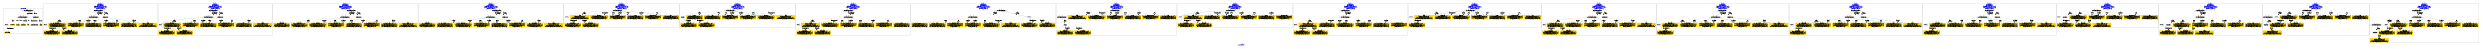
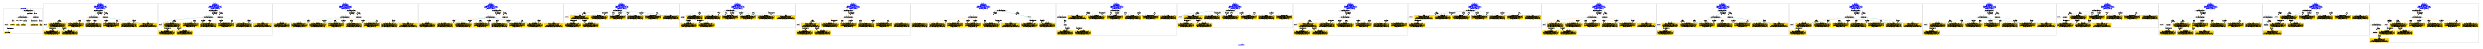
(28, 25) -> none
(34, 25) -> (34, 25)
